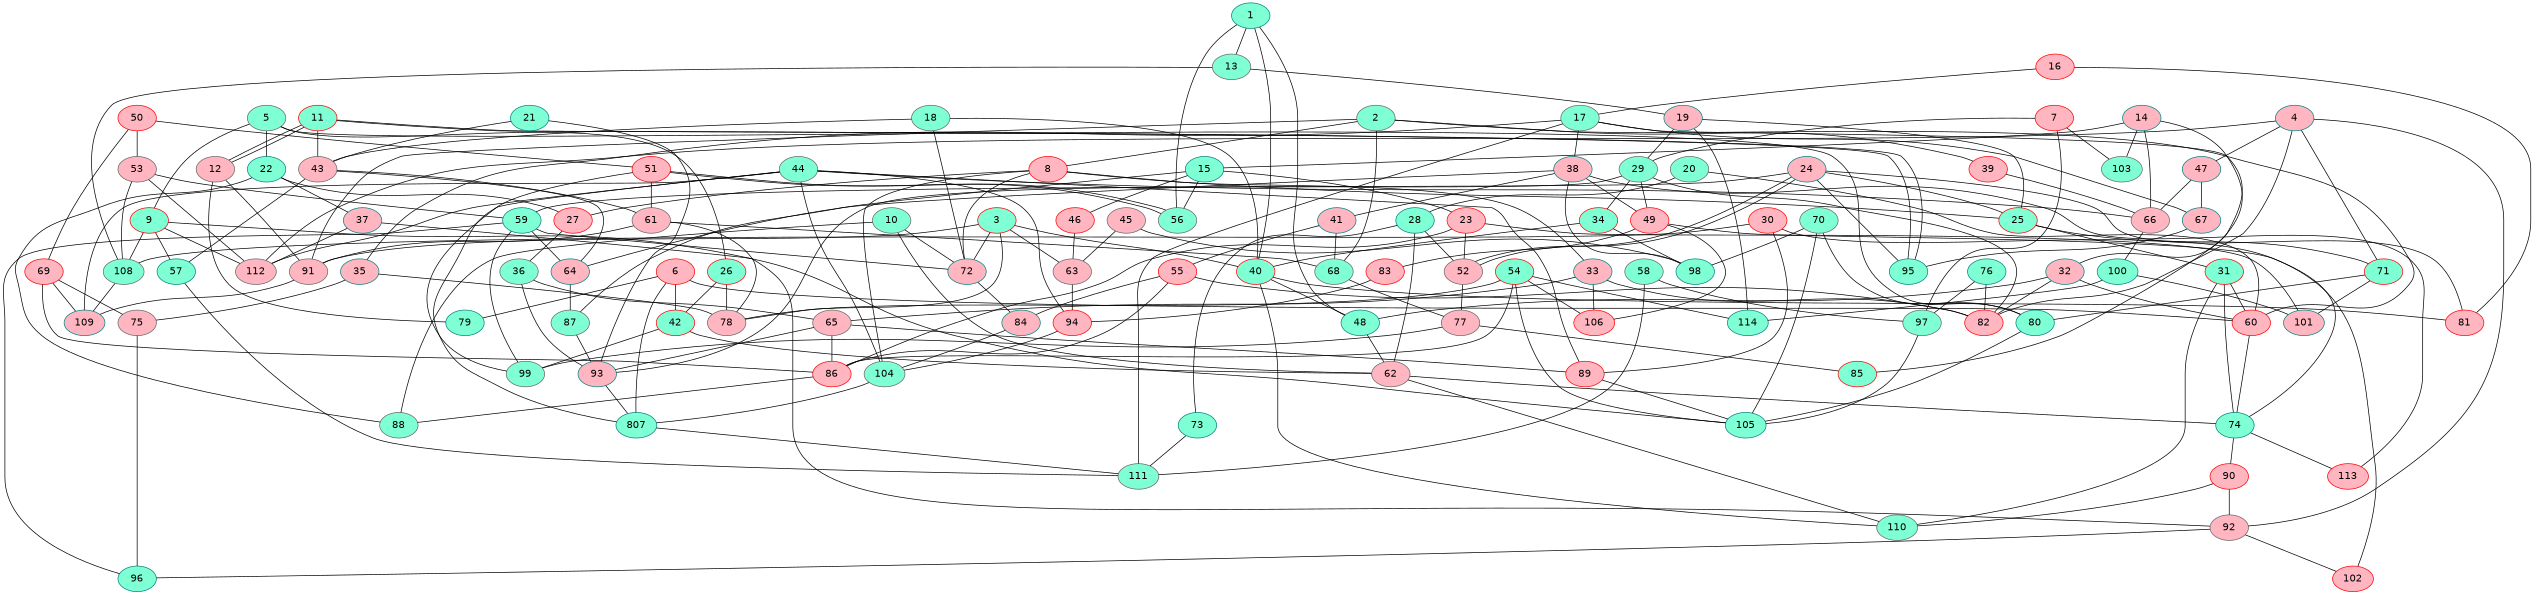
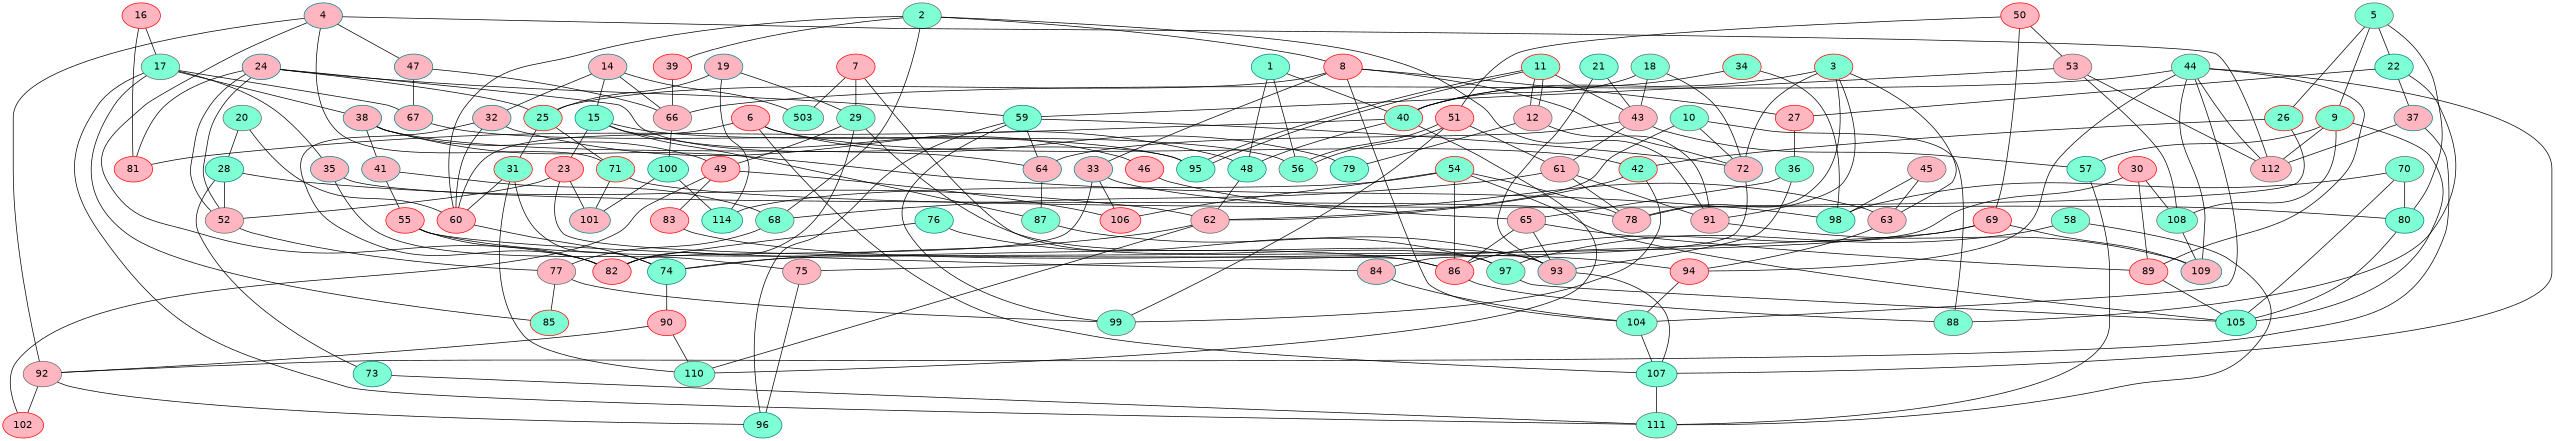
(1232, 67) -> none
(2122, 169) -> (803, 118)
(1618, 195) -> none
(636, 425) -> (1657, 374)
(2348, 476) -> none
